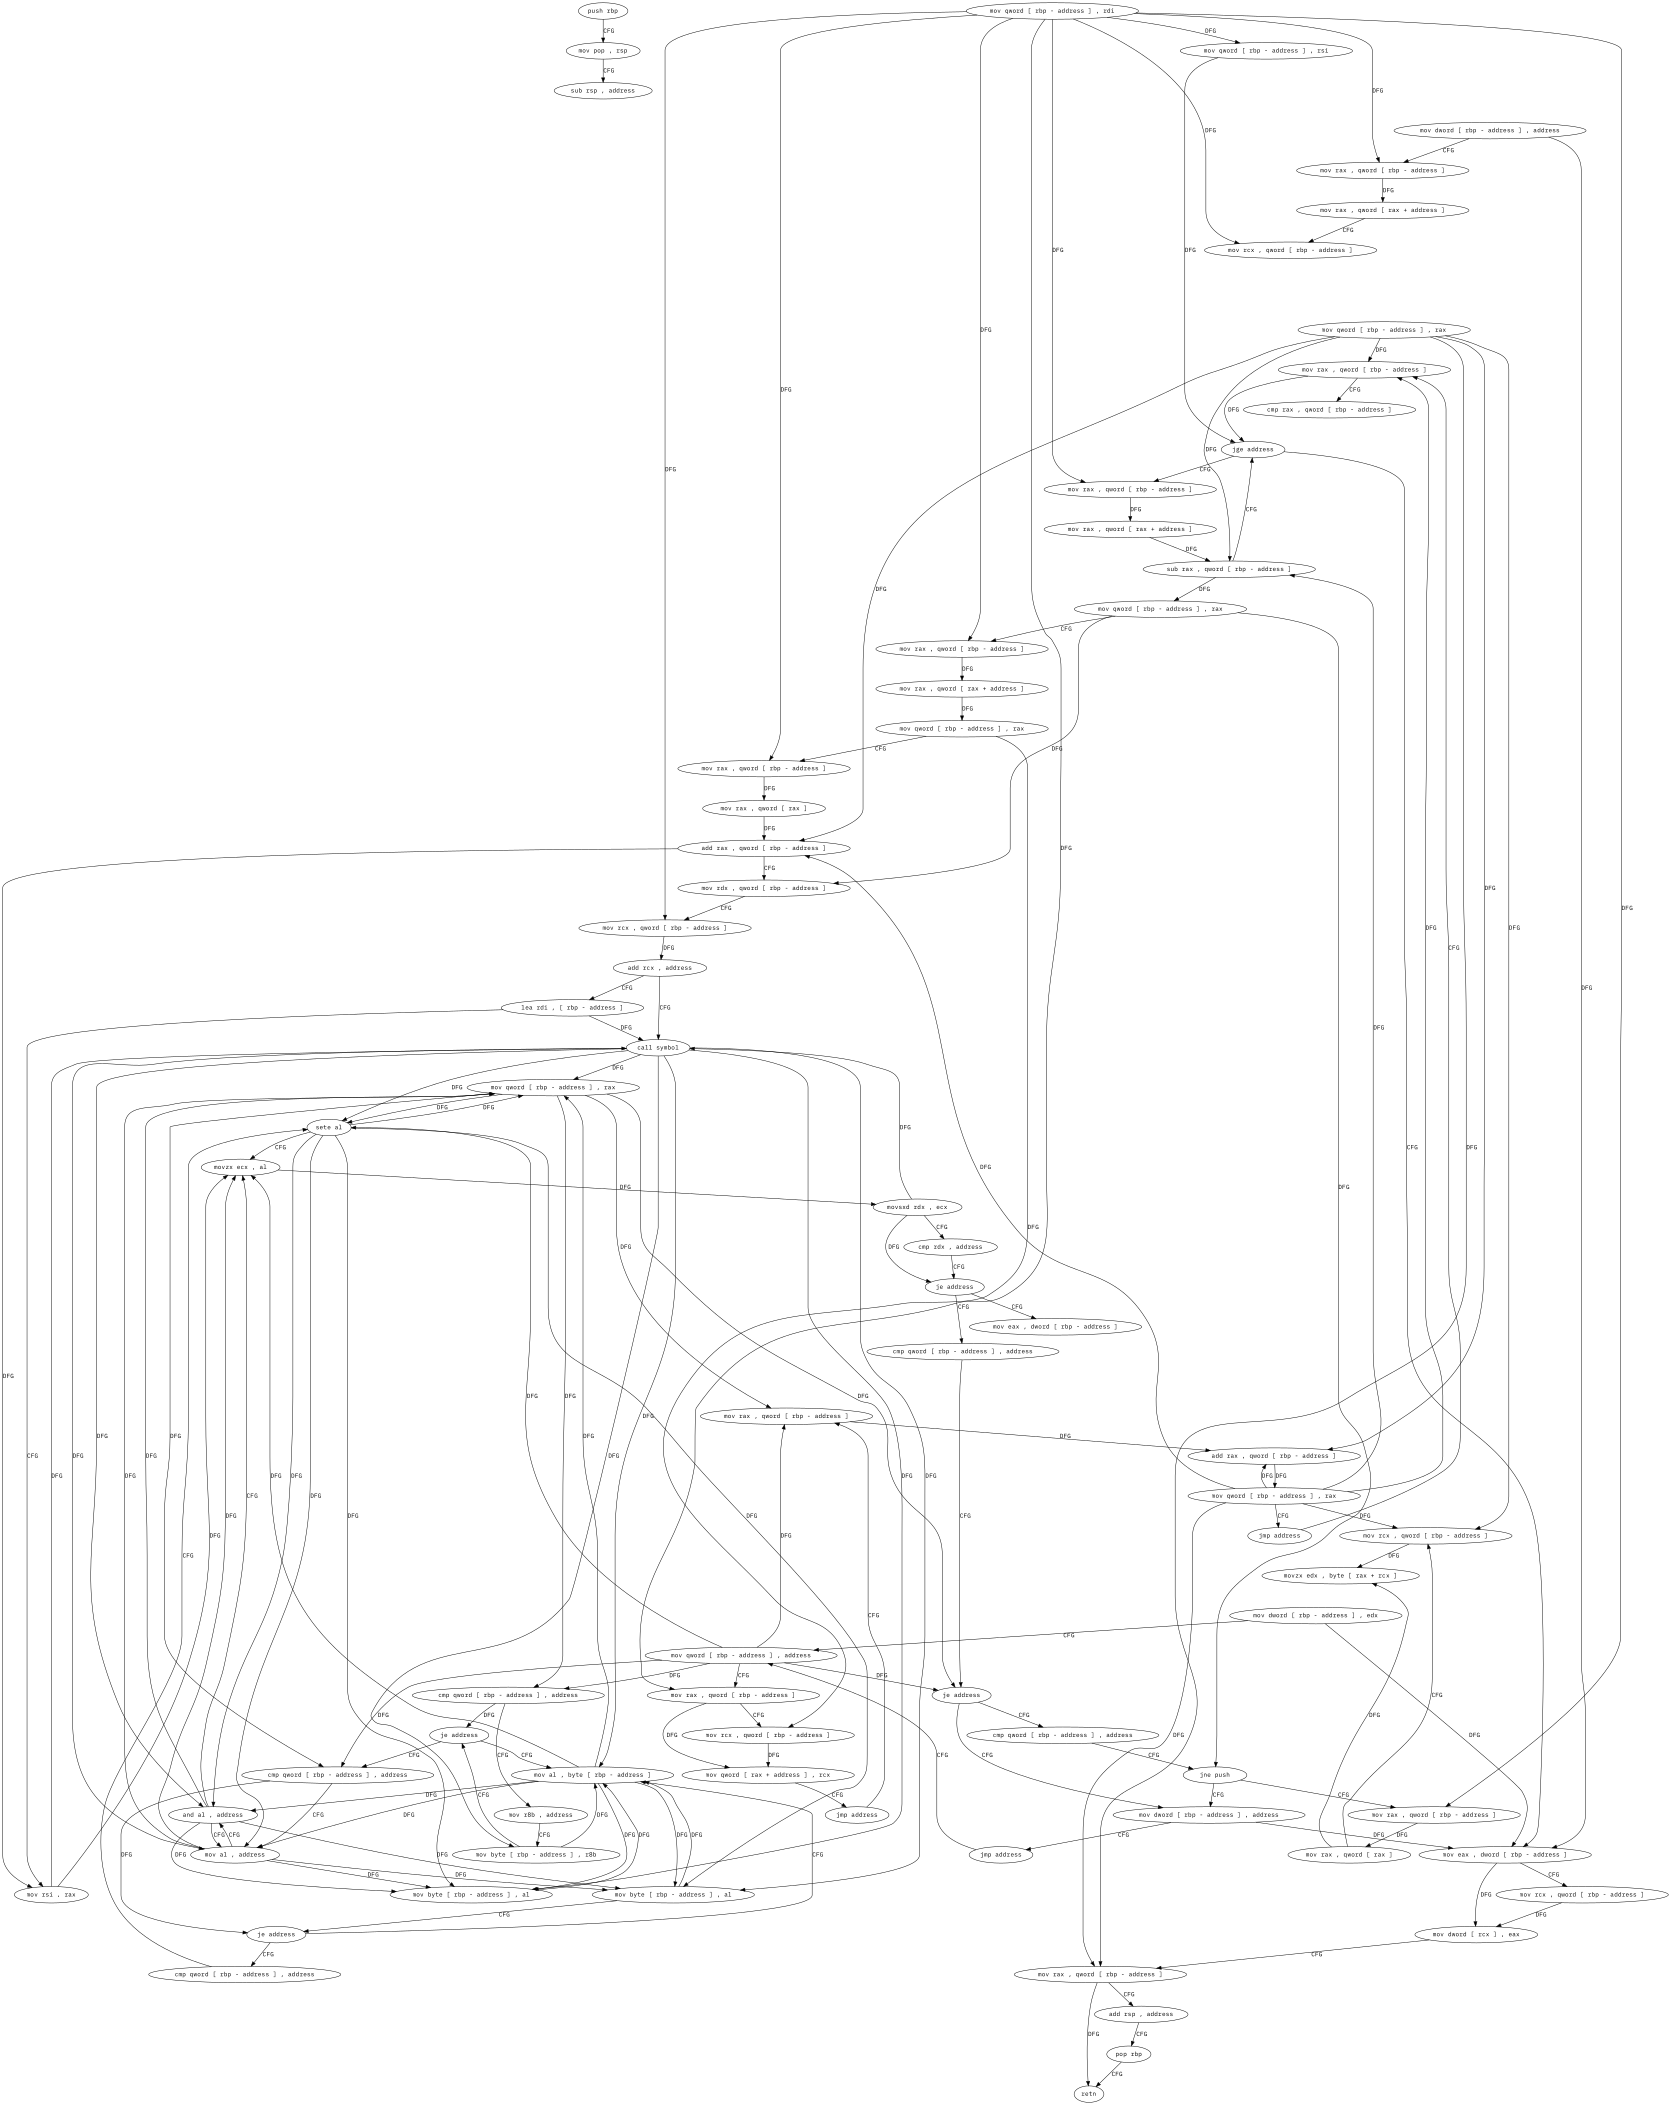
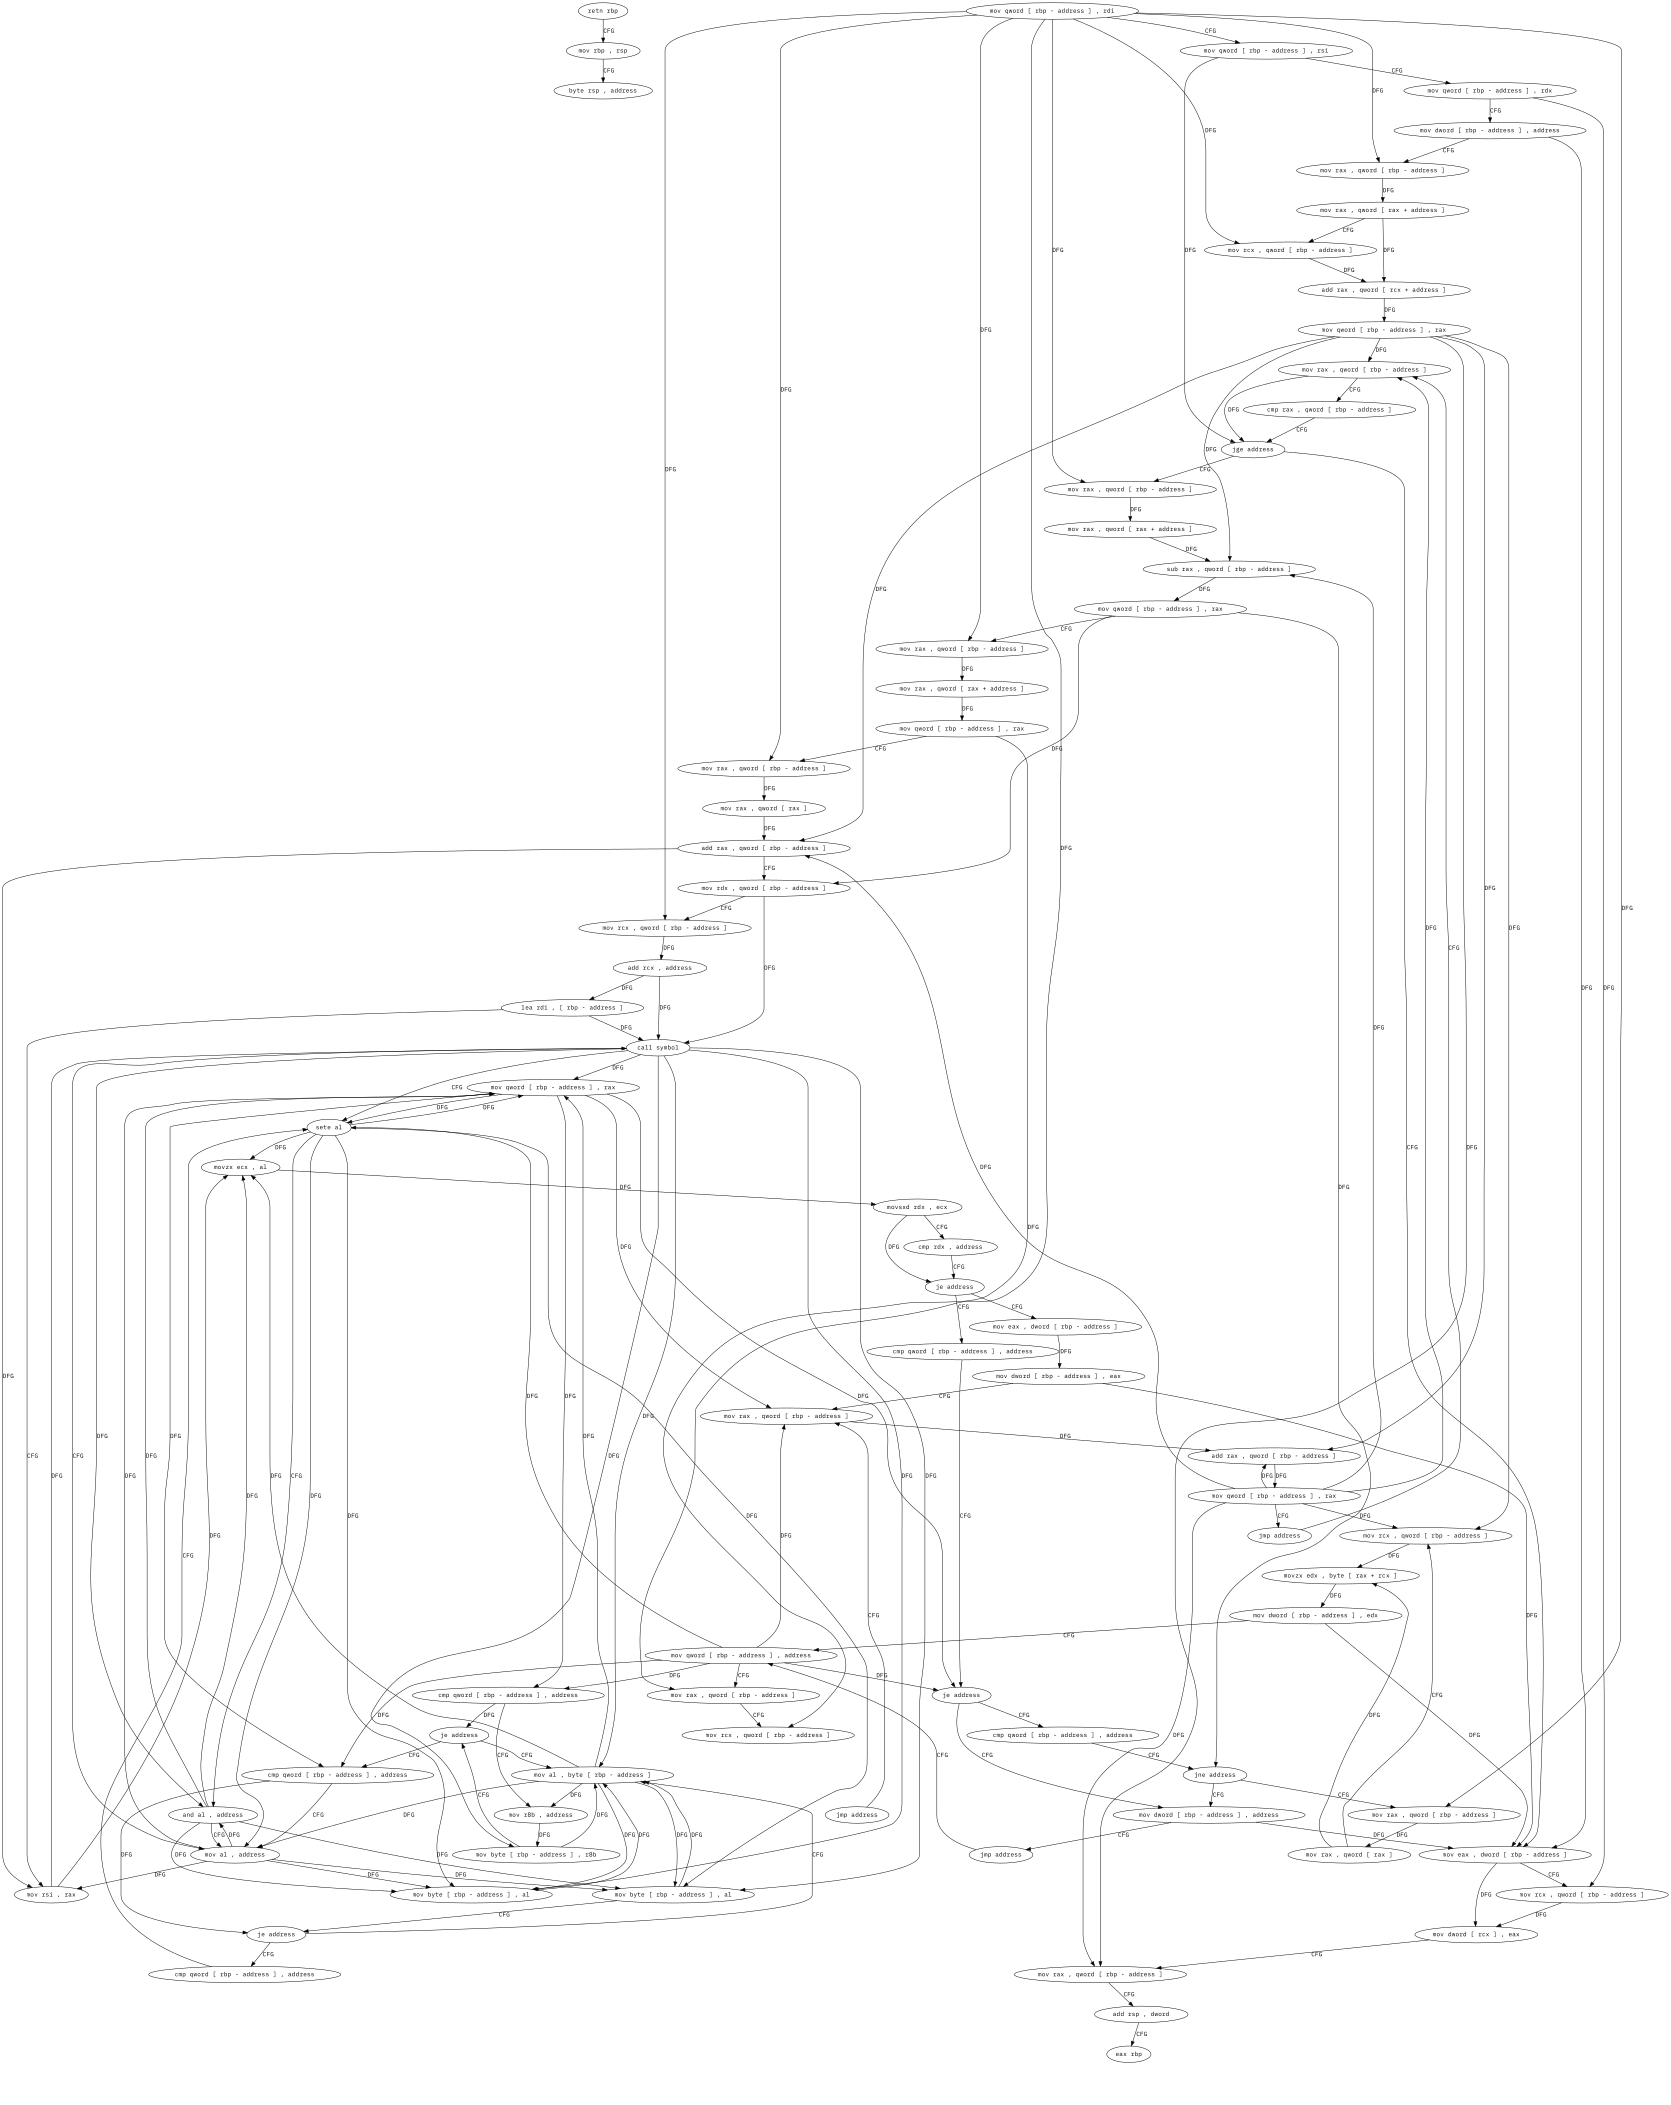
(603, 11) -> (603, 11)
(1211, 31) -> (1211, 31)
(603, 51) -> (603, 51)
(603, 91) -> (603, 91)
none -> (1490, 91)
none -> (1384, 290)
(1245, 512) -> (1293, 429)
(627, 988) -> (627, 988)
(665, 1008) -> (665, 1008)
(860, 1062) -> (764, 995)
(457, 1088) -> (457, 1088)
(281, 1147) -> (281, 1147)
none -> (1059, 1376)
(78, 1456) -> (78, 1456)
(297, 1476) -> (297, 1476)
(252, 1496) -> (252, 1496)
(225, 1530) -> (144, 1875)
none -> (1329, 1594)
(768, 1775) -> none
(1215, 1775) -> (1215, 1775)
(397, 1796) -> (568, 1794)
(234, 1835) -> (234, 1835)
(545, 1835) -> (545, 1835)
(1141, 2014) -> (1141, 2014)
(1129, 2054) -> (1129, 2054)
(1089, 2094) -> none
